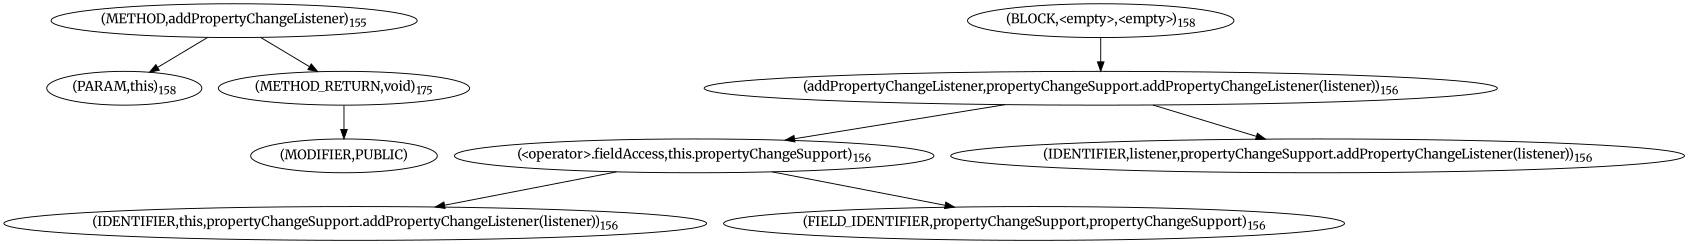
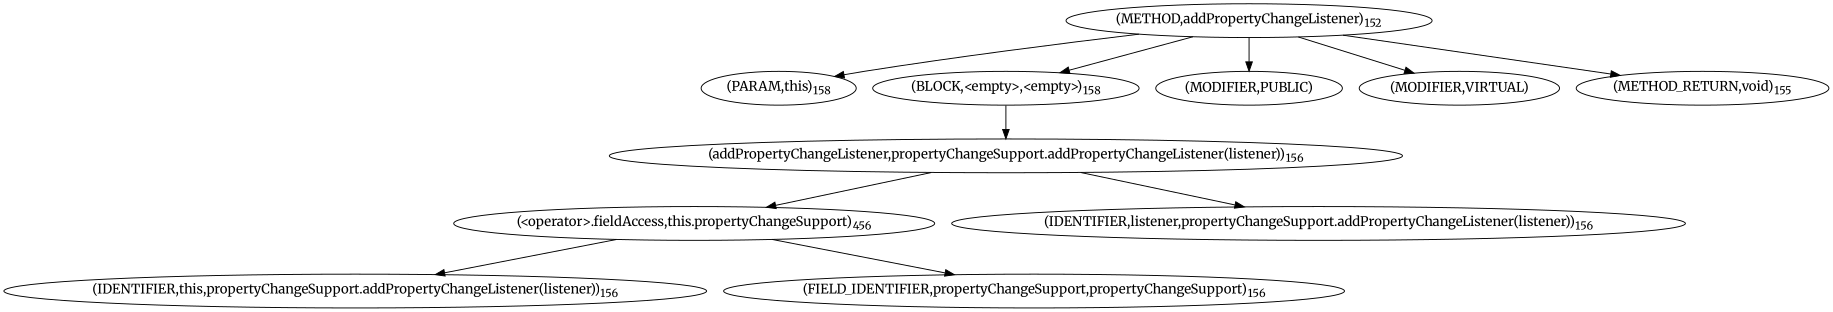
(359, 19) -> (1373, 19)
none -> (1131, 53)
(425, 87) -> (1783, 87)
none -> (1459, 88)
(344, 117) -> (1249, 50)
(862, 154) -> (862, 222)
